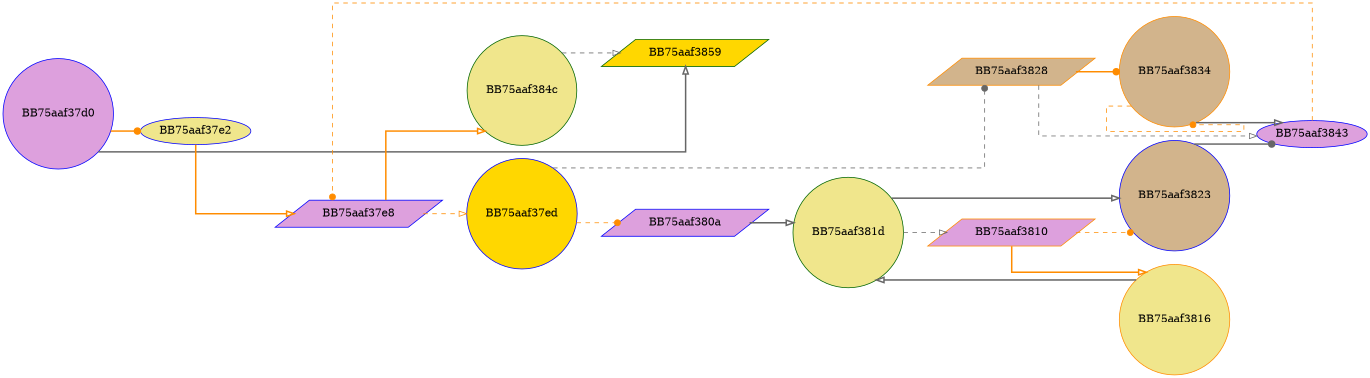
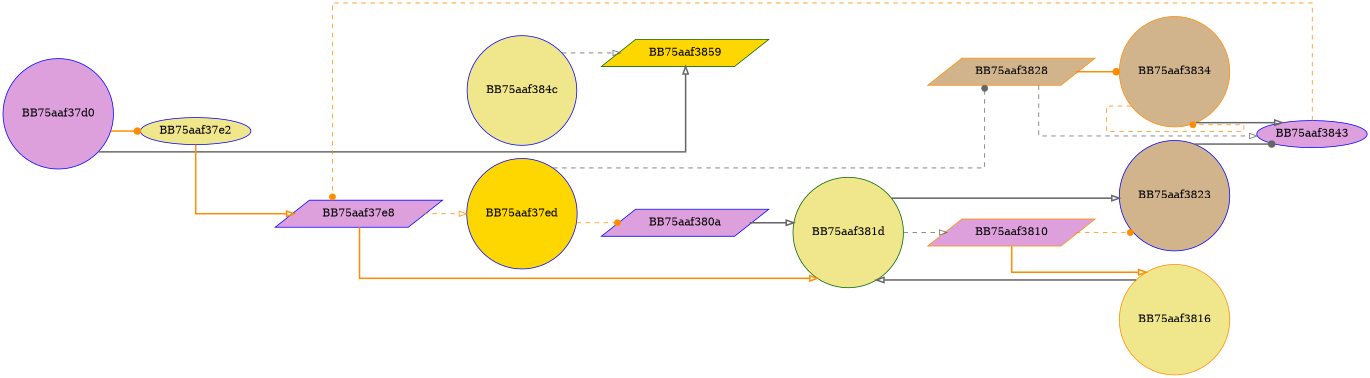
(522, 91) -> (522, 91)
(397, 131) -> (559, 278)
